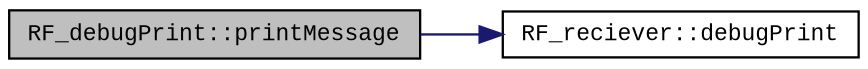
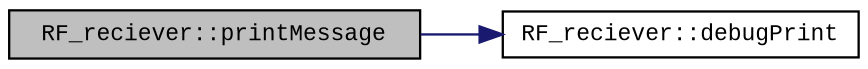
(215, 34) -> (215, 34)
